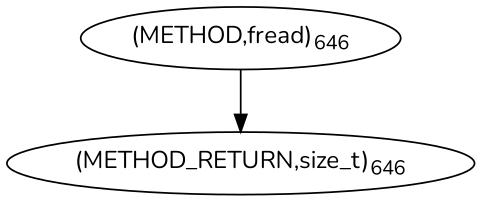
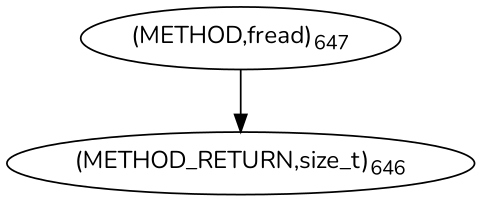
(332, 36) -> (332, 36)
